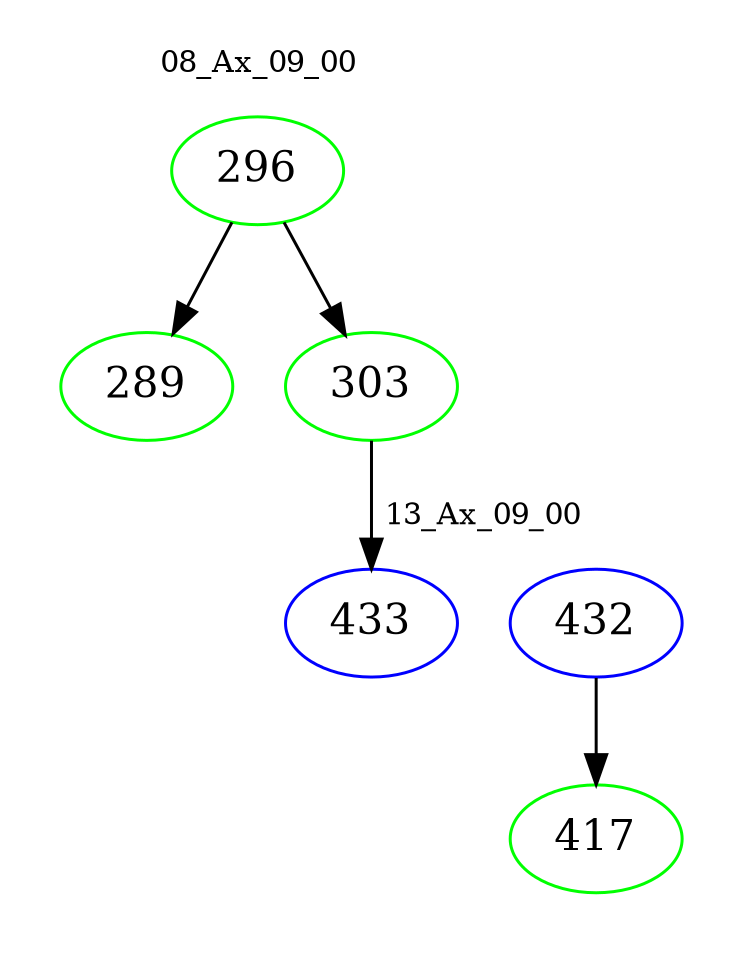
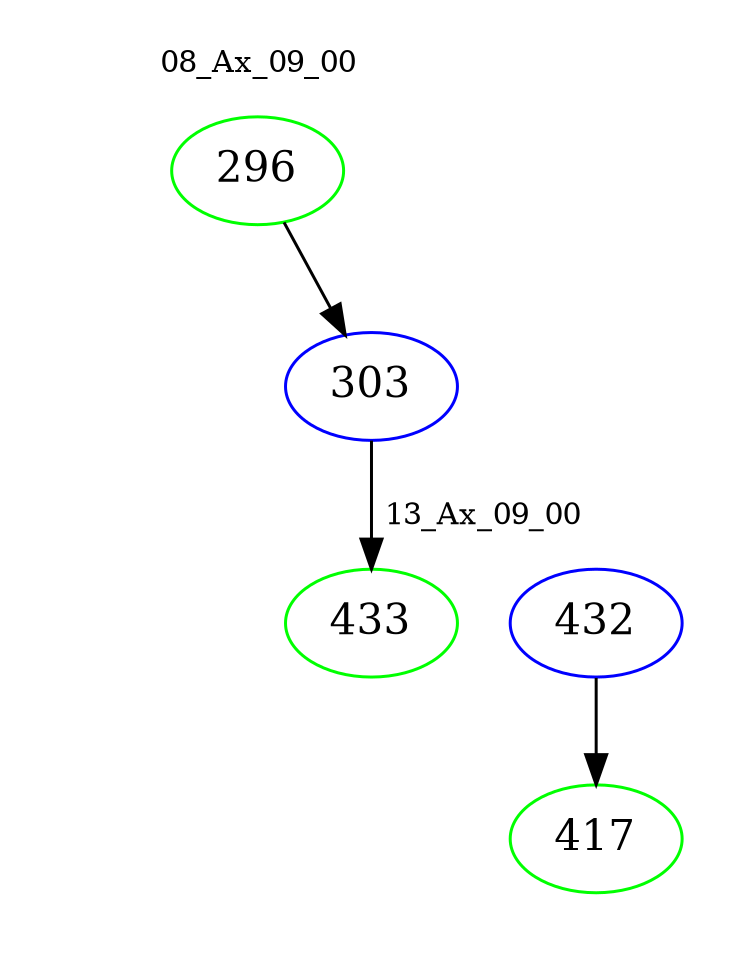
(147, 386) -> none
(371, 386) -> (371, 386)
(371, 623) -> (371, 623)
